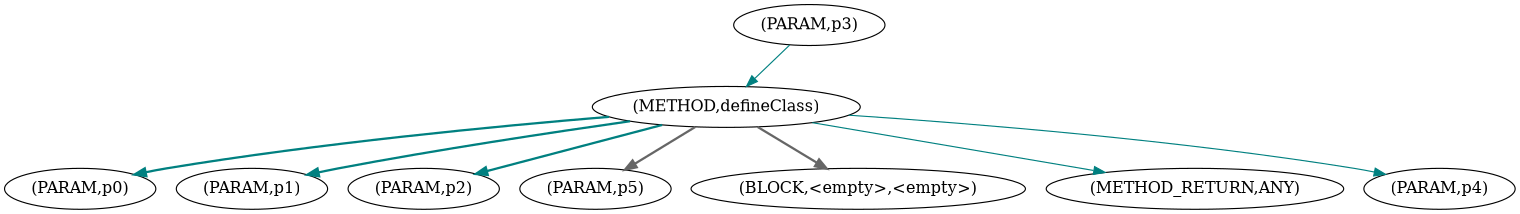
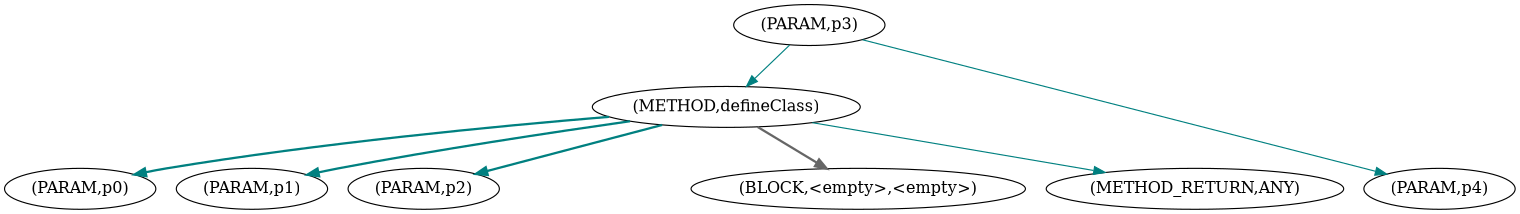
(1112, 137) -> (1119, 106)
(595, 189) -> none
